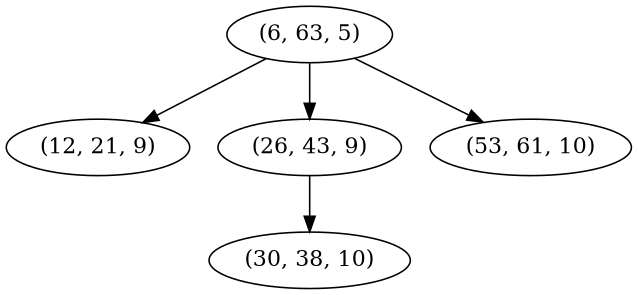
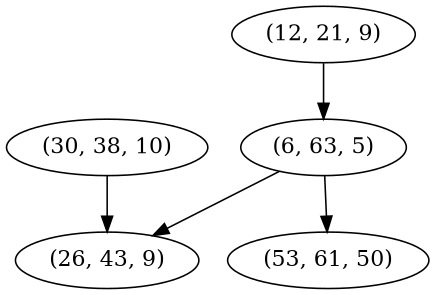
(212, 87) -> (324, 83)
(531, 147) -> (328, 260)
(310, 196) -> (107, 196)
